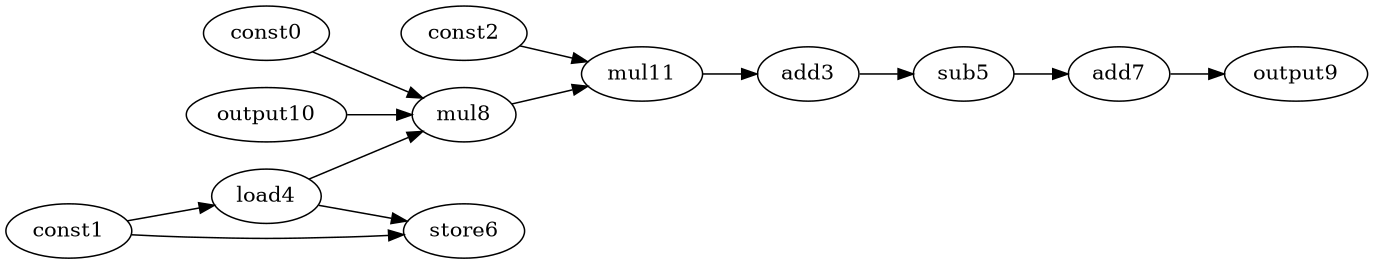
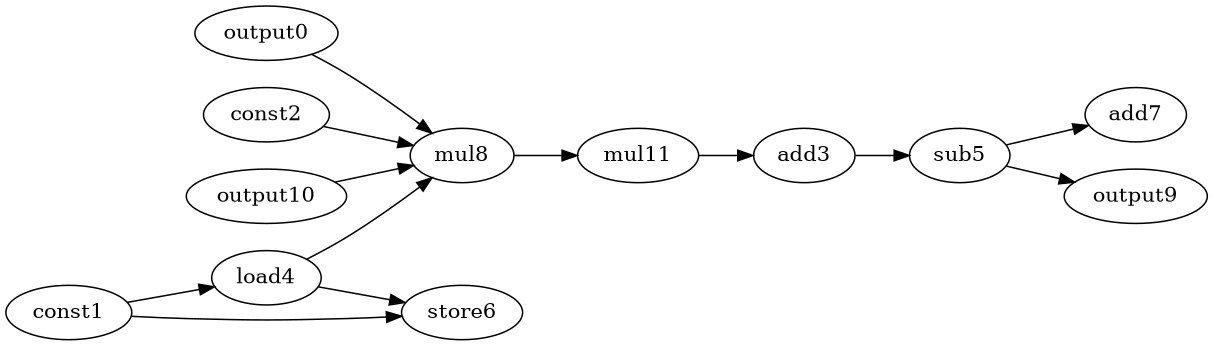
(266, 33) -> (266, 33)
(546, 52) -> (361, 134)
(1190, 74) -> (1033, 172)
